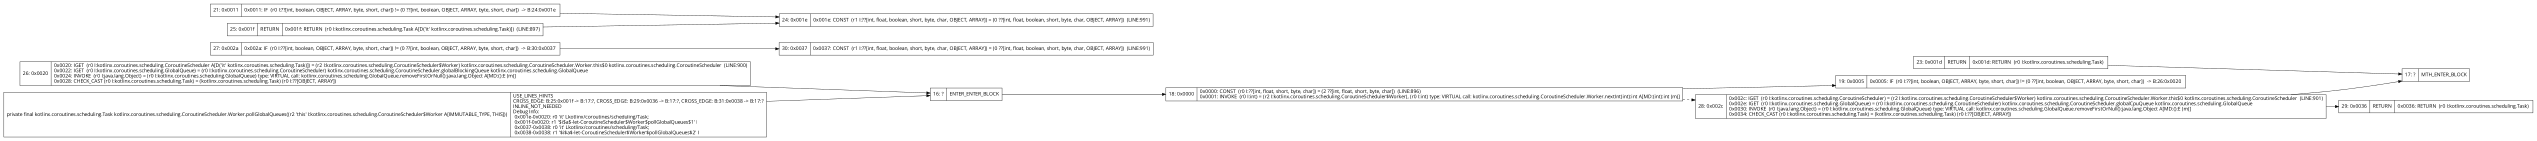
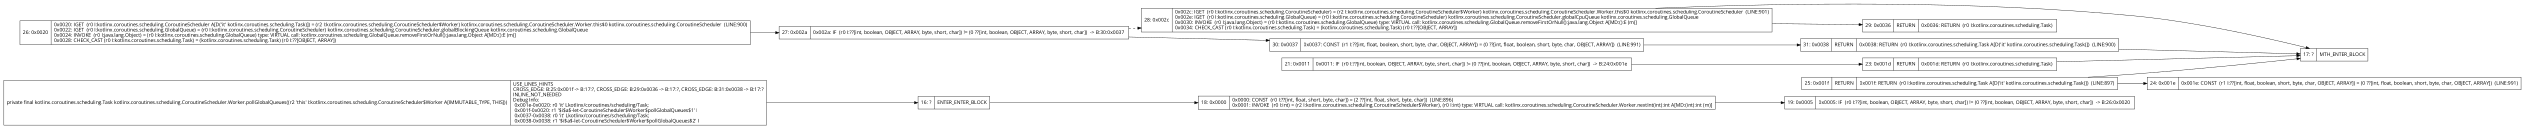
(668, 15) -> (1745, 64)
none -> (1960, 45)
none -> (2192, 69)
(823, 89) -> (763, 33)
(1687, 100) -> (1133, 28)
